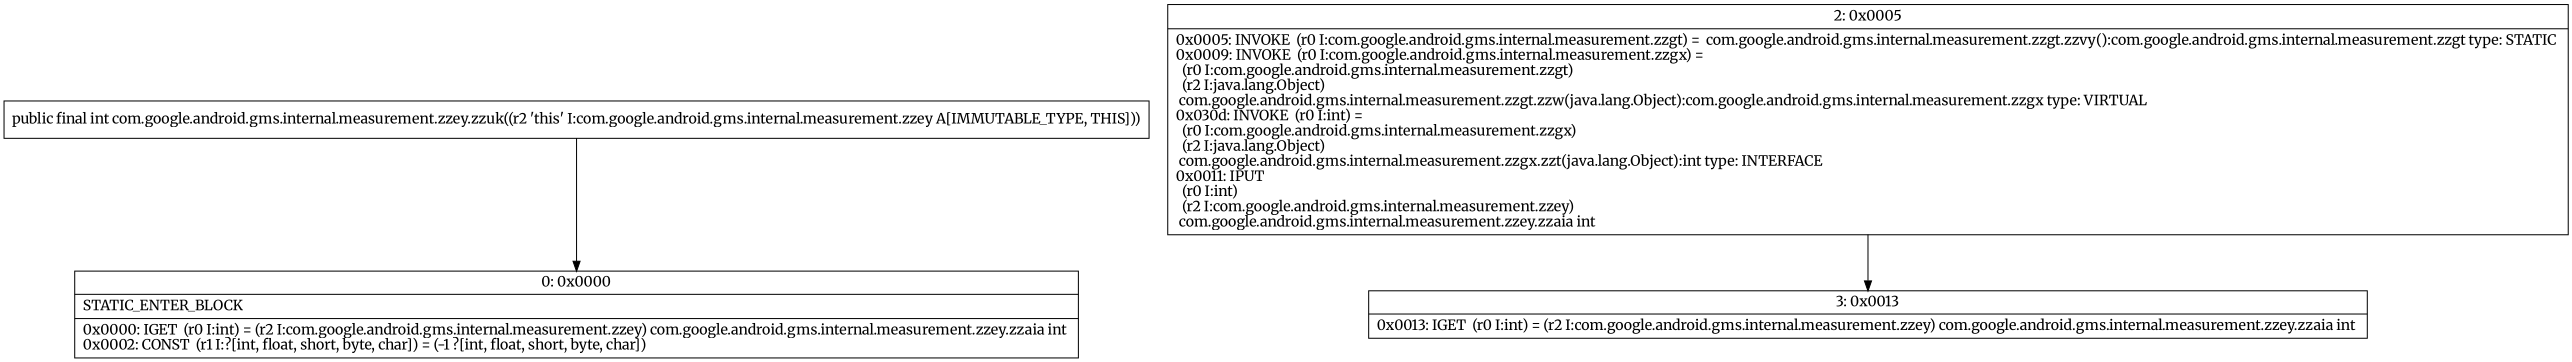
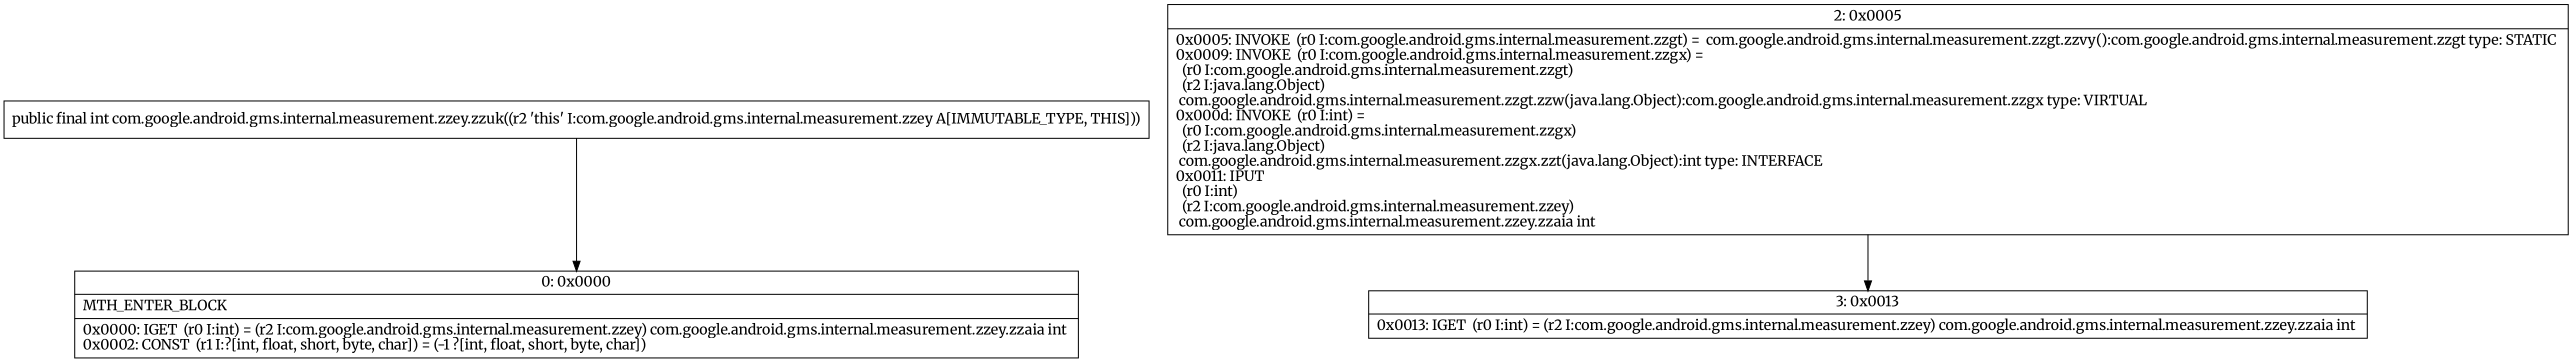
(1271, 116) -> (1272, 116)
(163, 306) -> (155, 306)
